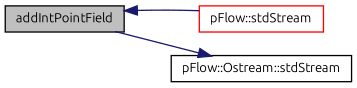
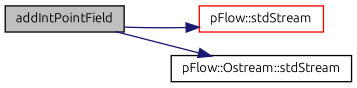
(168, 10) -> (155, 28)
